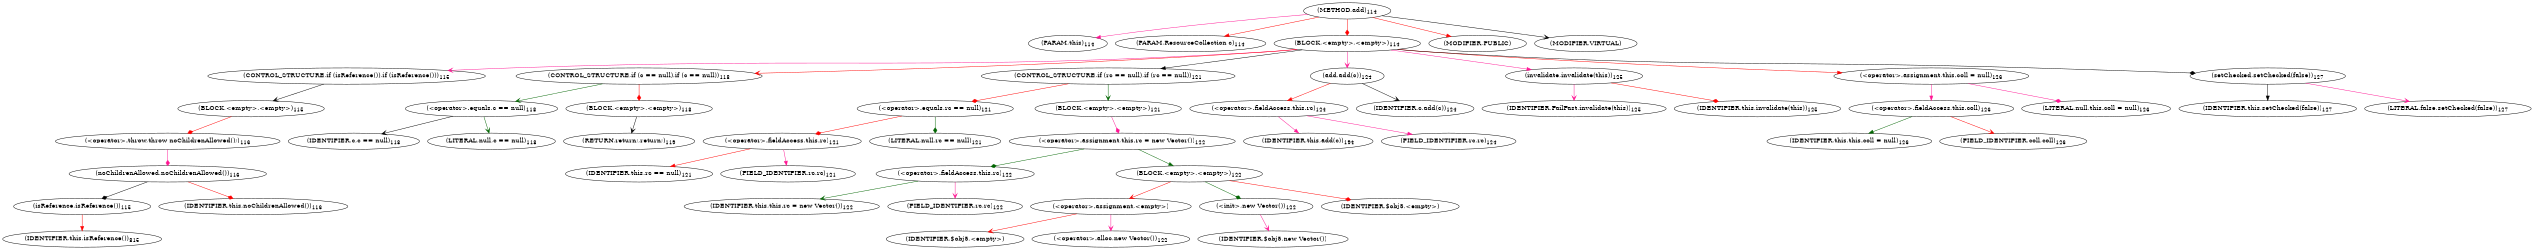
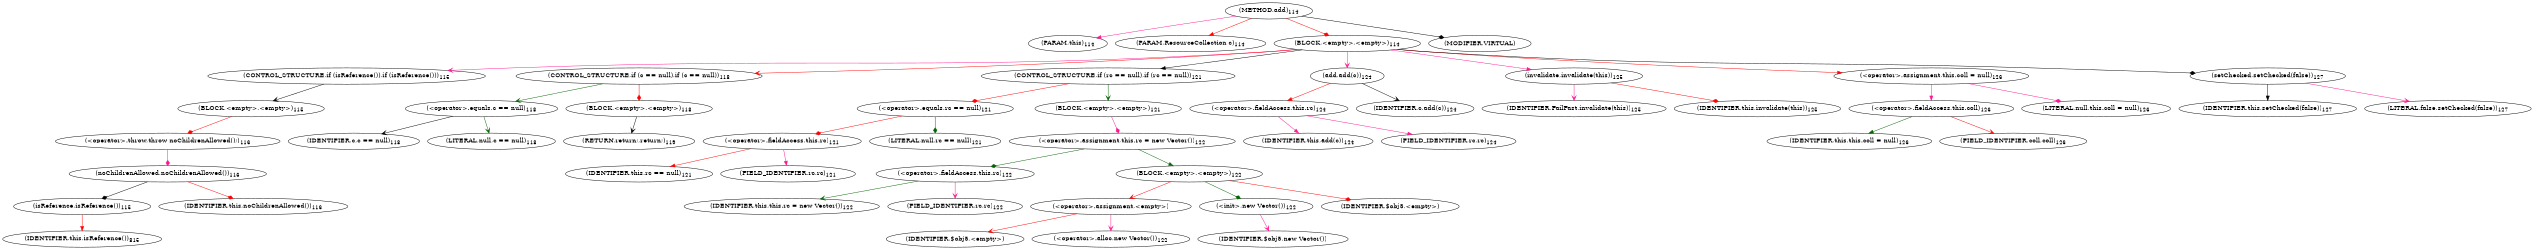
(1463, 26) -> (1370, 27)
(1478, 43) -> none
(1349, 141) -> (1349, 141)
